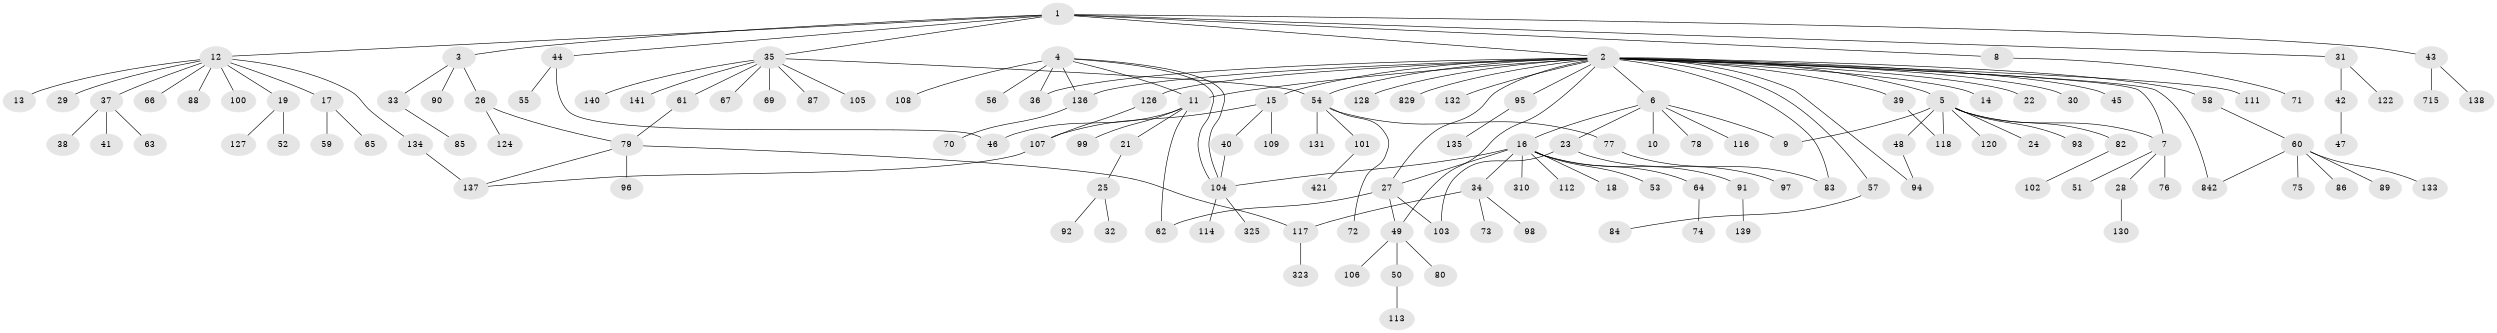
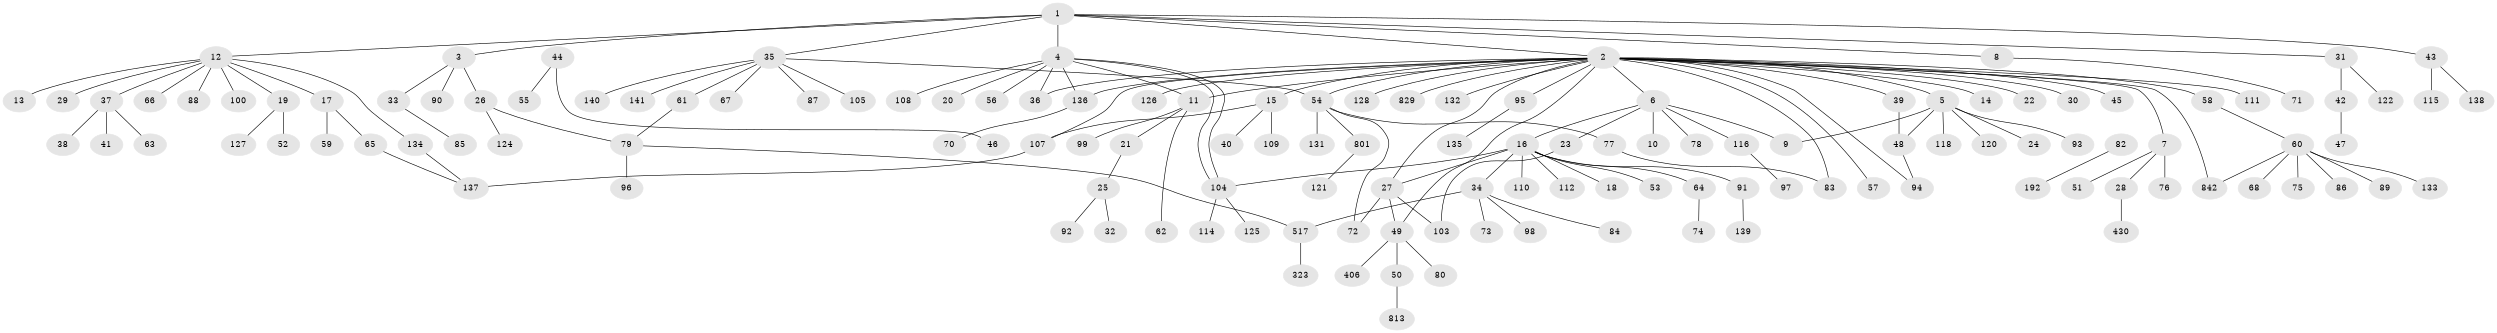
(808, 36) -> (1058, 36)
(770, 101) -> none
none -> (948, 101)
(2431, 101) -> (2431, 101)
(1104, 119) -> (1311, 70)
(1076, 123) -> none
(2074, 123) -> none
(1924, 125) -> (1899, 123)
(2071, 127) -> none
(1363, 145) -> (1363, 145)
(549, 166) -> (420, 167)
(1223, 166) -> none
(1676, 167) -> (1761, 164)
(1320, 188) -> (1320, 188)
(1522, 188) -> (1522, 188)
(2033, 188) -> (2033, 188)
none -> (2254, 188)
(1273, 207) -> (1373, 207)
(1752, 215) -> (1544, 214)
(1252, 232) -> (1252, 232)
(1301, 232) -> (1301, 232)
(2121, 232) -> (2121, 232)
(1352, 276) -> (1352, 276)
(1397, 319) -> (1397, 319)
